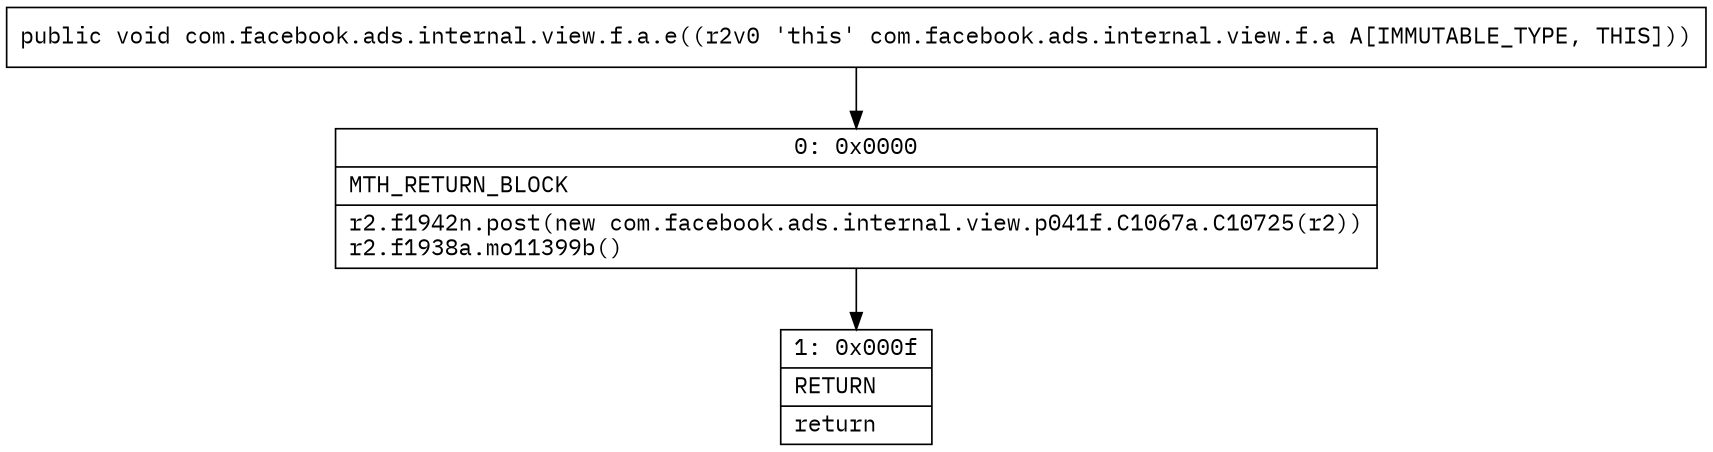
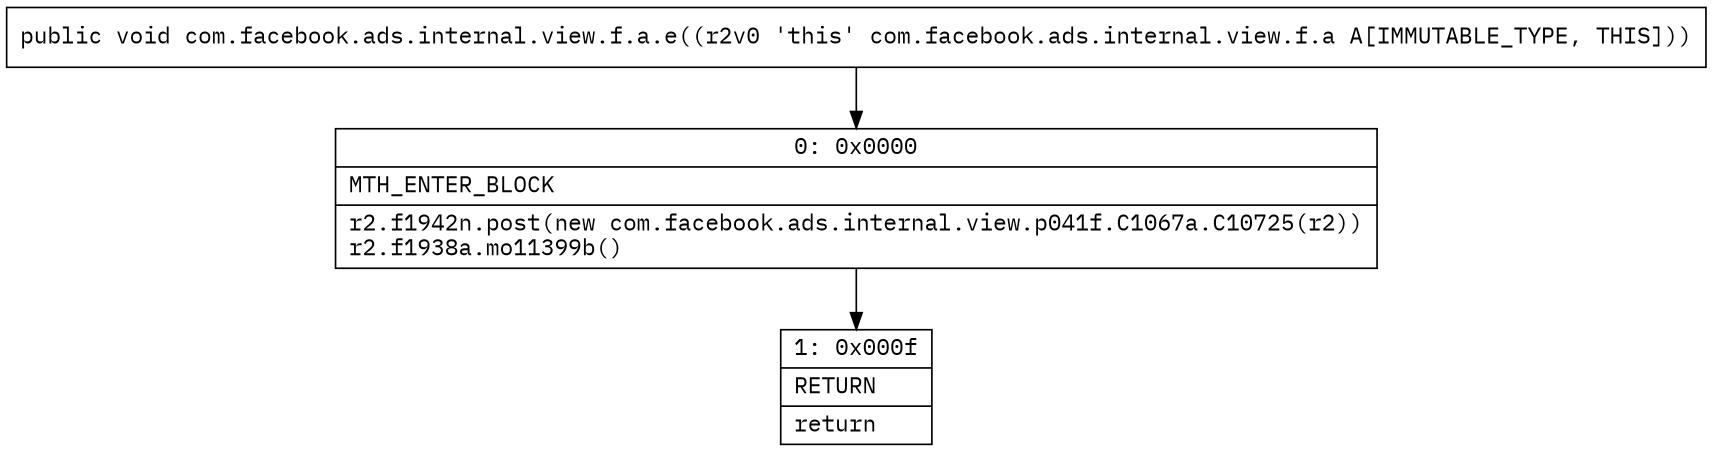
(459, 185) -> (452, 185)
